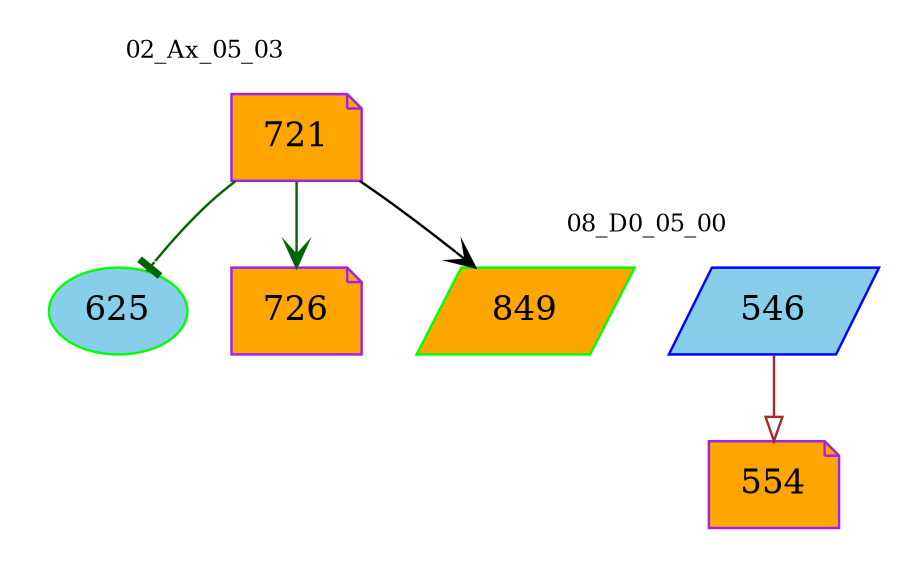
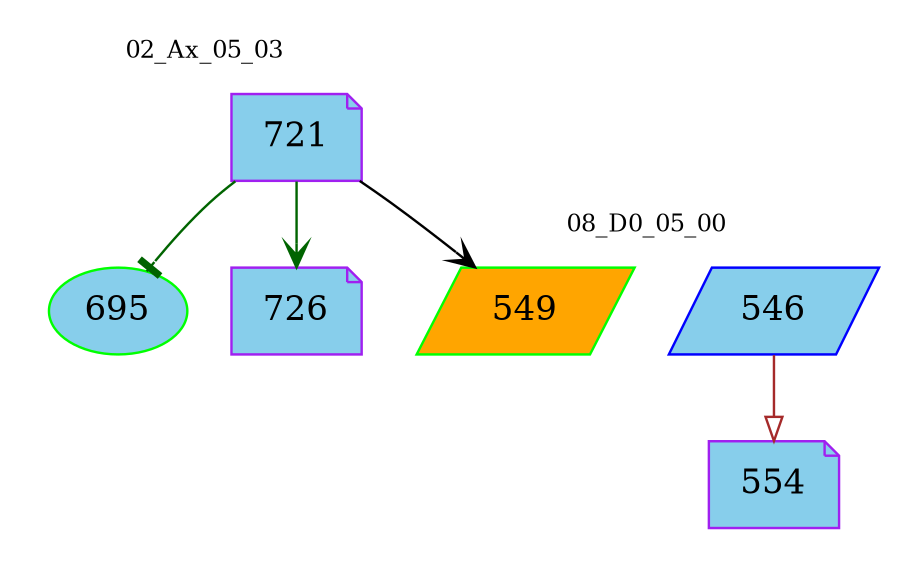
(297, 137) -> (297, 137)
(118, 311) -> (118, 311)
(297, 311) -> (297, 311)
(526, 311) -> (526, 311)
(774, 485) -> (774, 485)
